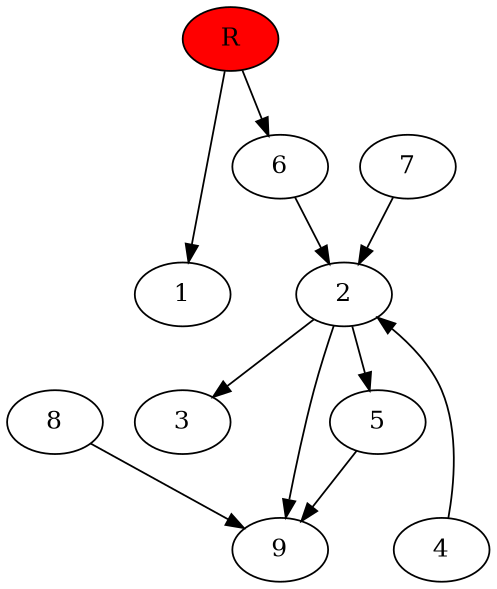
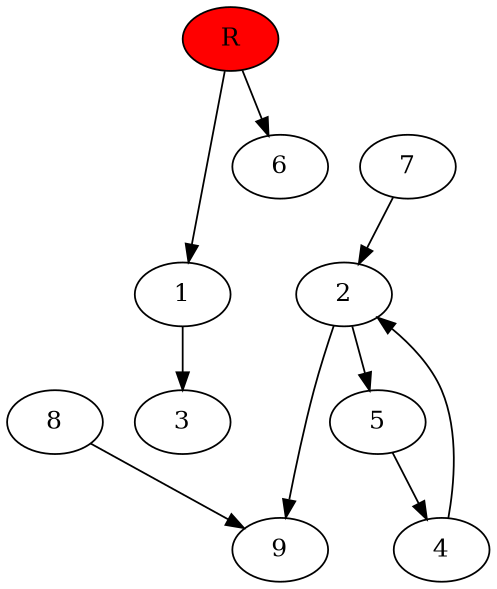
(308, 223) -> none
(271, 353) -> (183, 350)
(335, 479) -> (406, 478)
